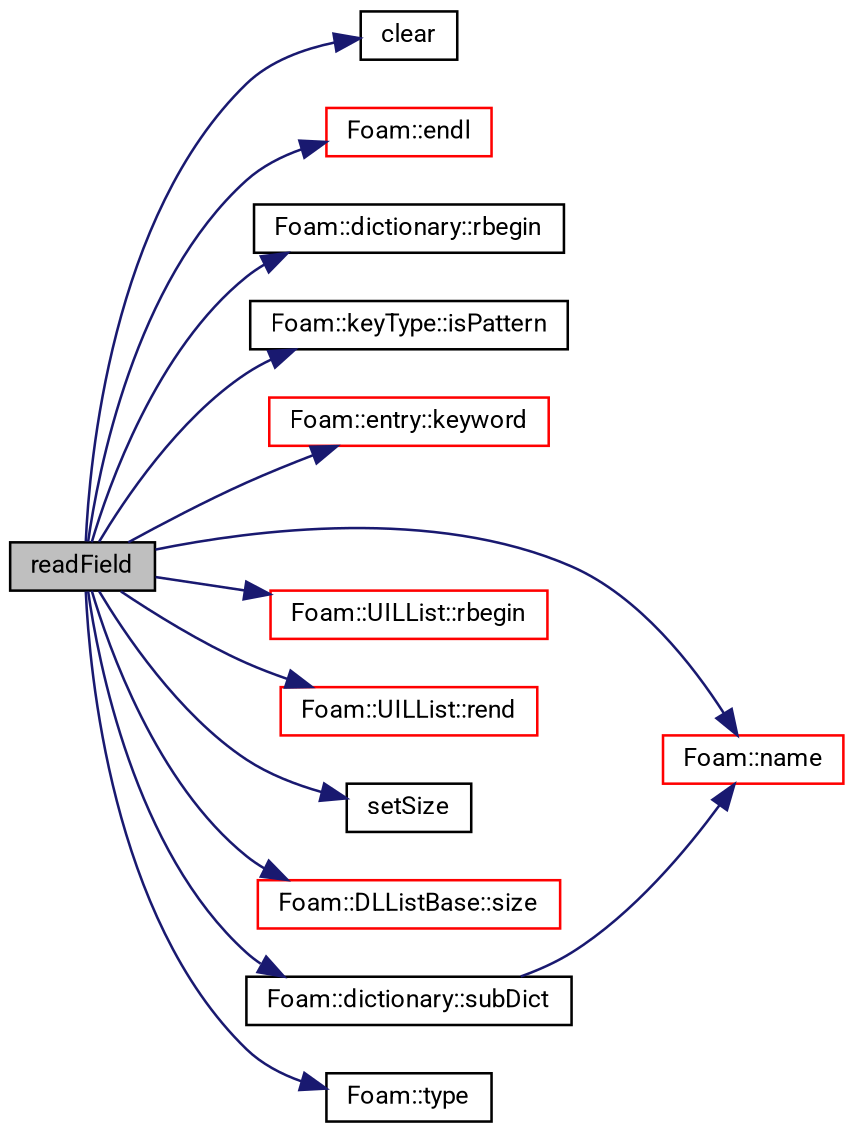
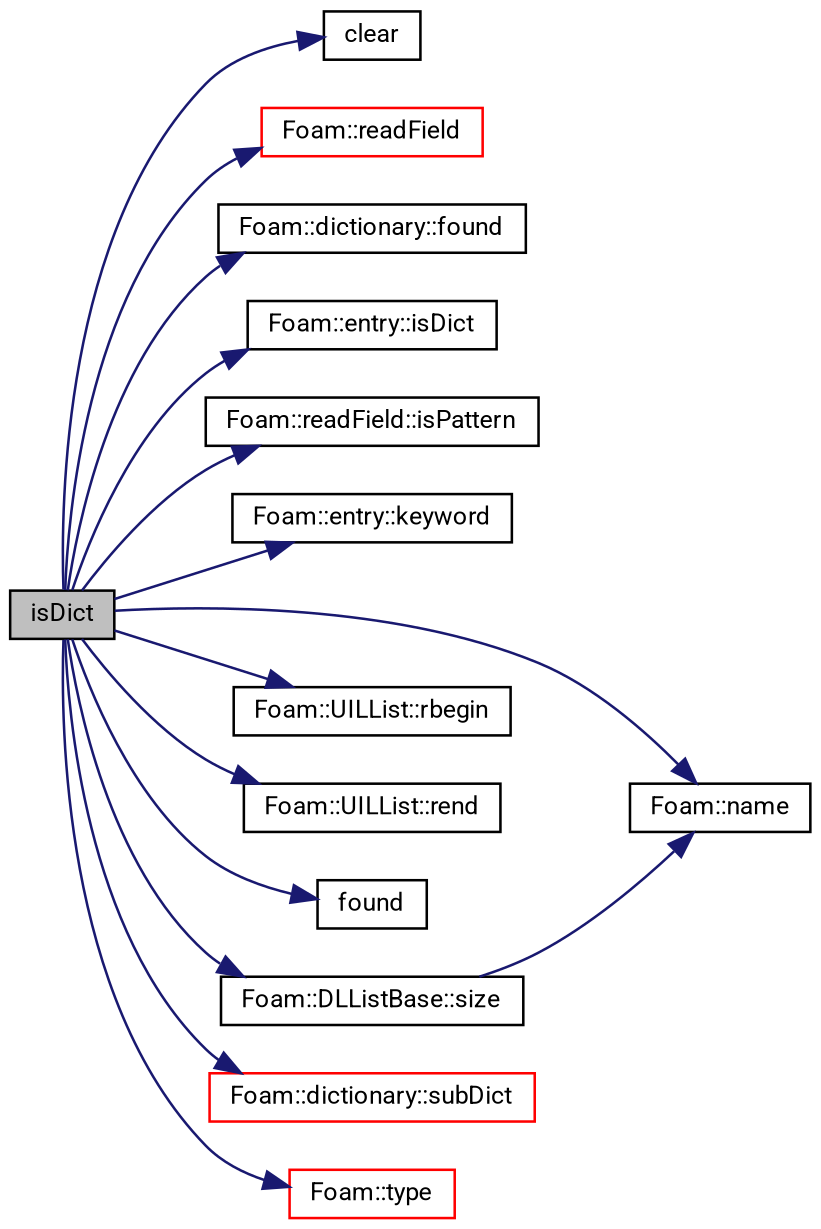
(409, 132) -> (372, 132)
(409, 229) -> (372, 229)
none -> (372, 325)
(409, 325) -> (372, 422)
(409, 422) -> (372, 518)
(83, 566) -> (62, 615)
(409, 615) -> (372, 711)
(409, 711) -> (372, 808)
(753, 760) -> (720, 808)
(409, 808) -> (372, 904)
(409, 904) -> (372, 1001)
(632, 905) -> (584, 925)
(409, 1001) -> (372, 1097)
(409, 1097) -> (372, 1194)
